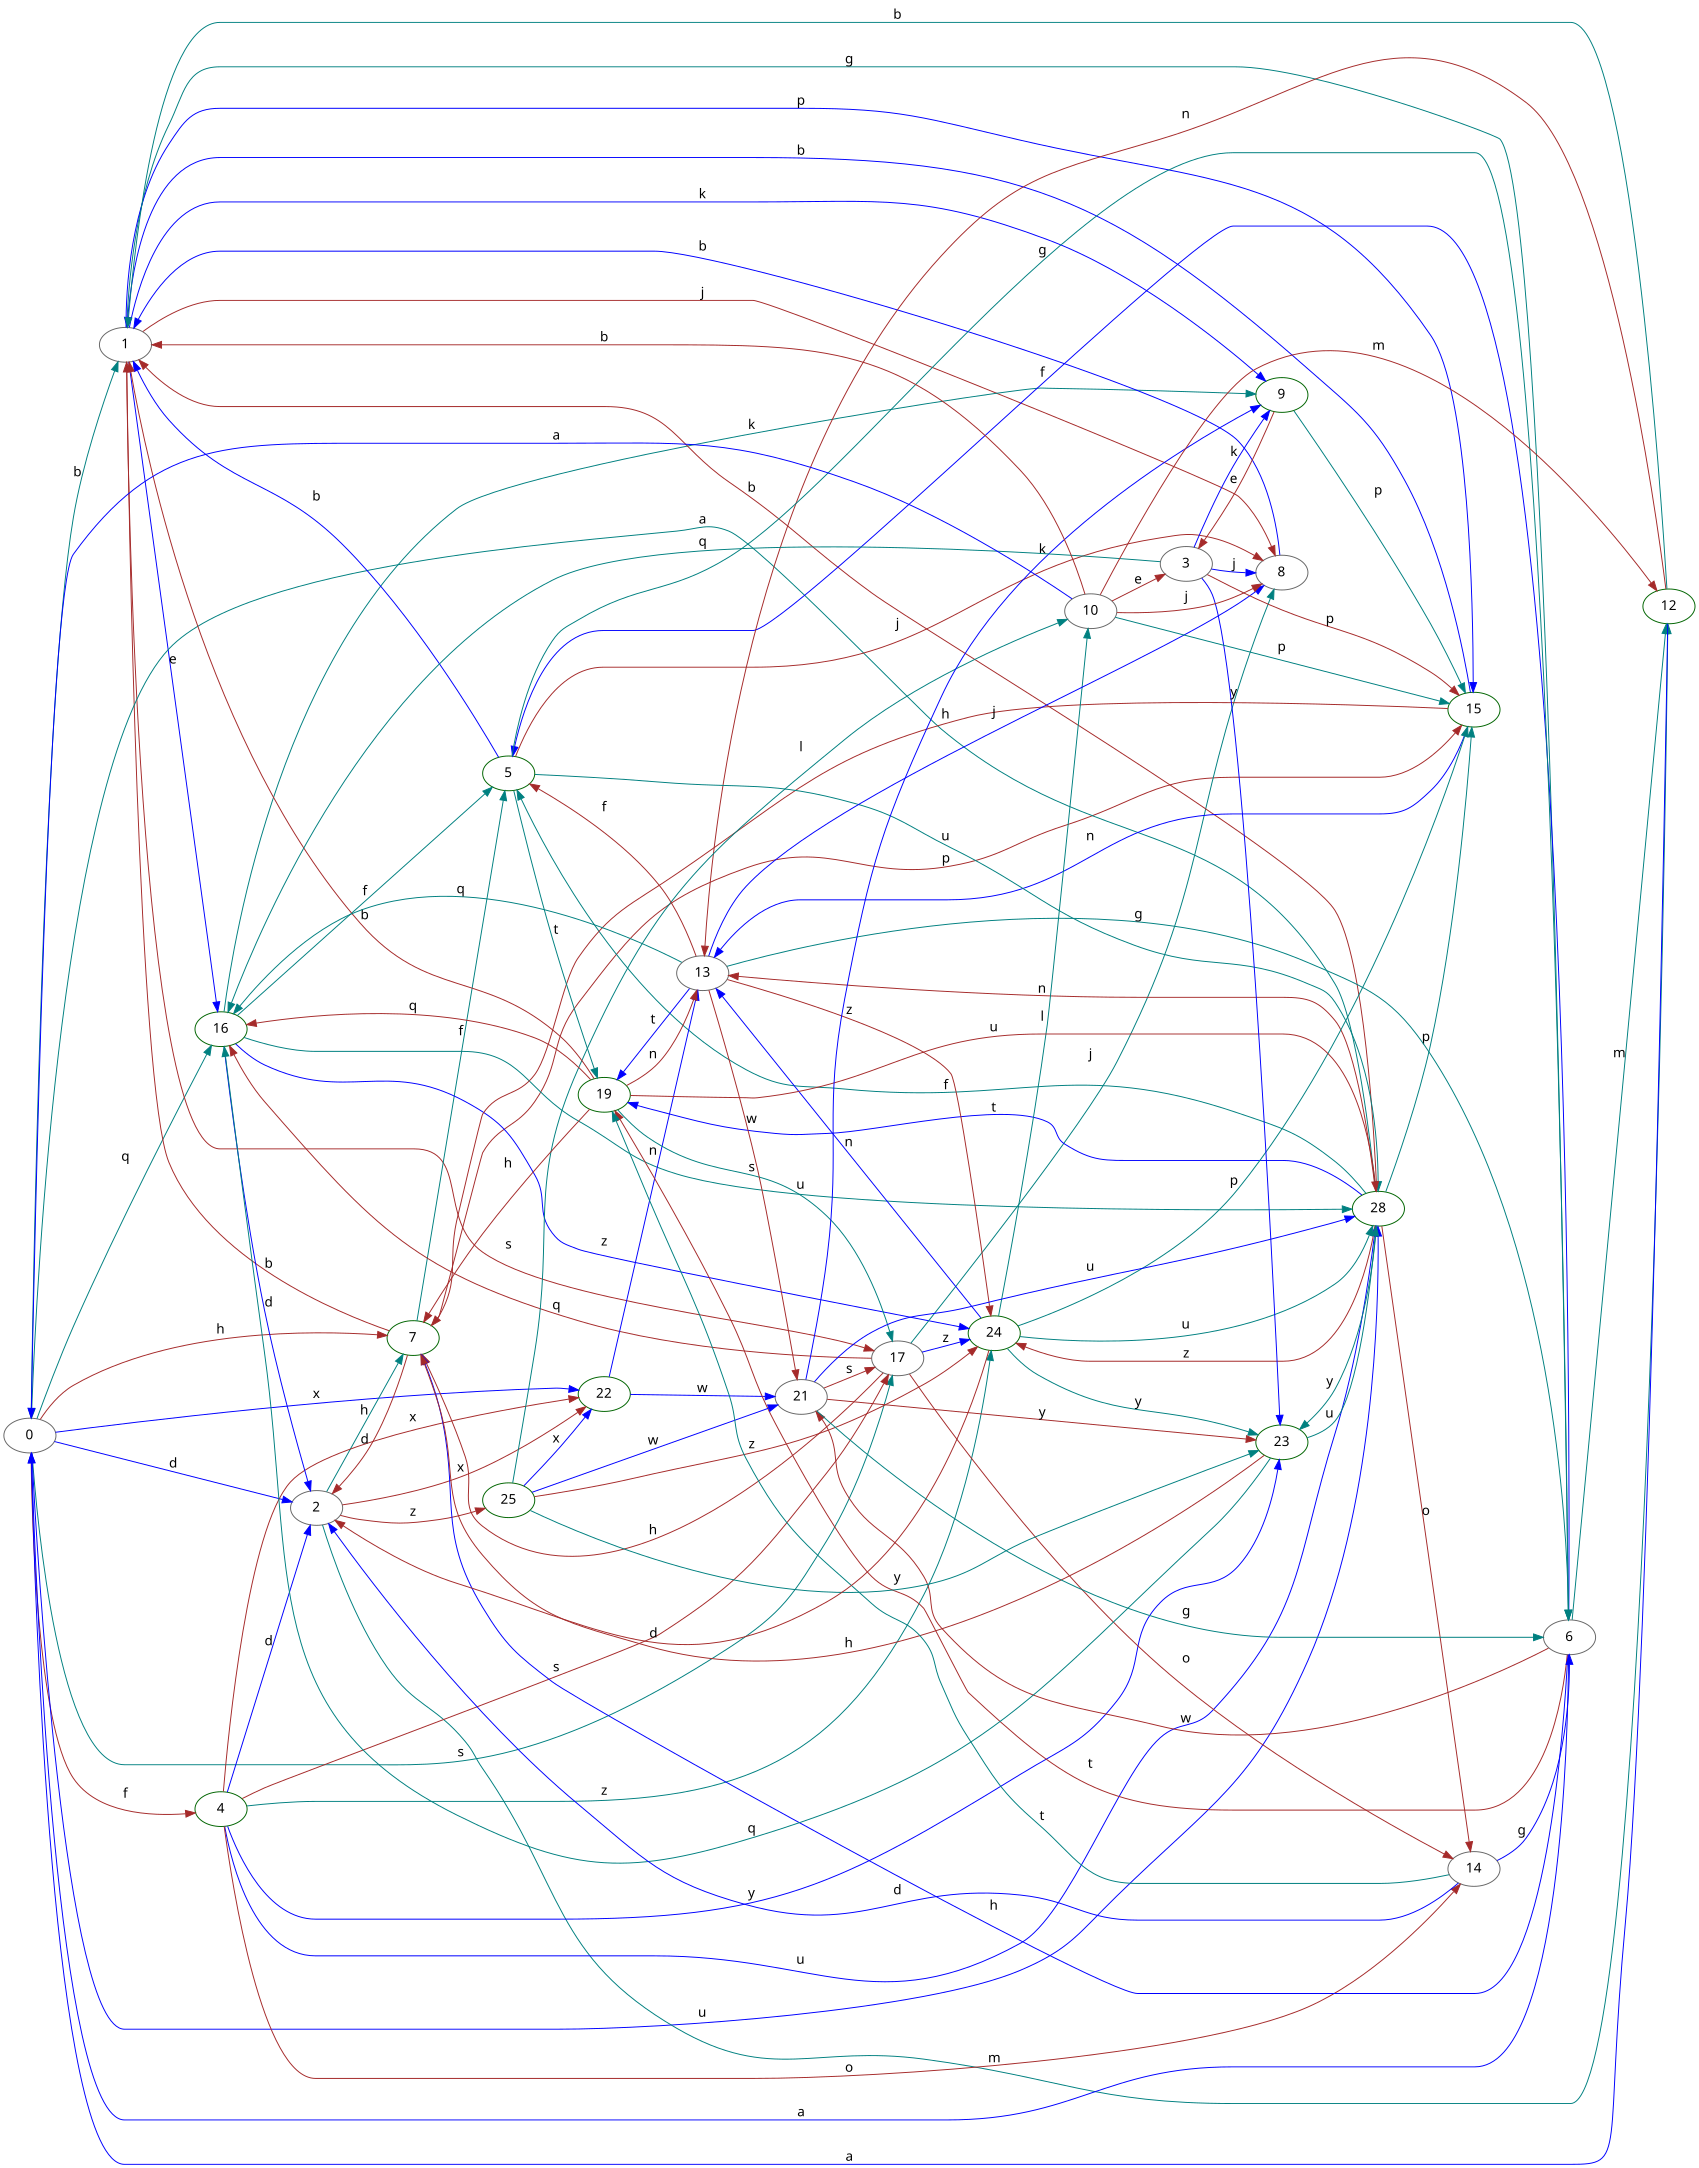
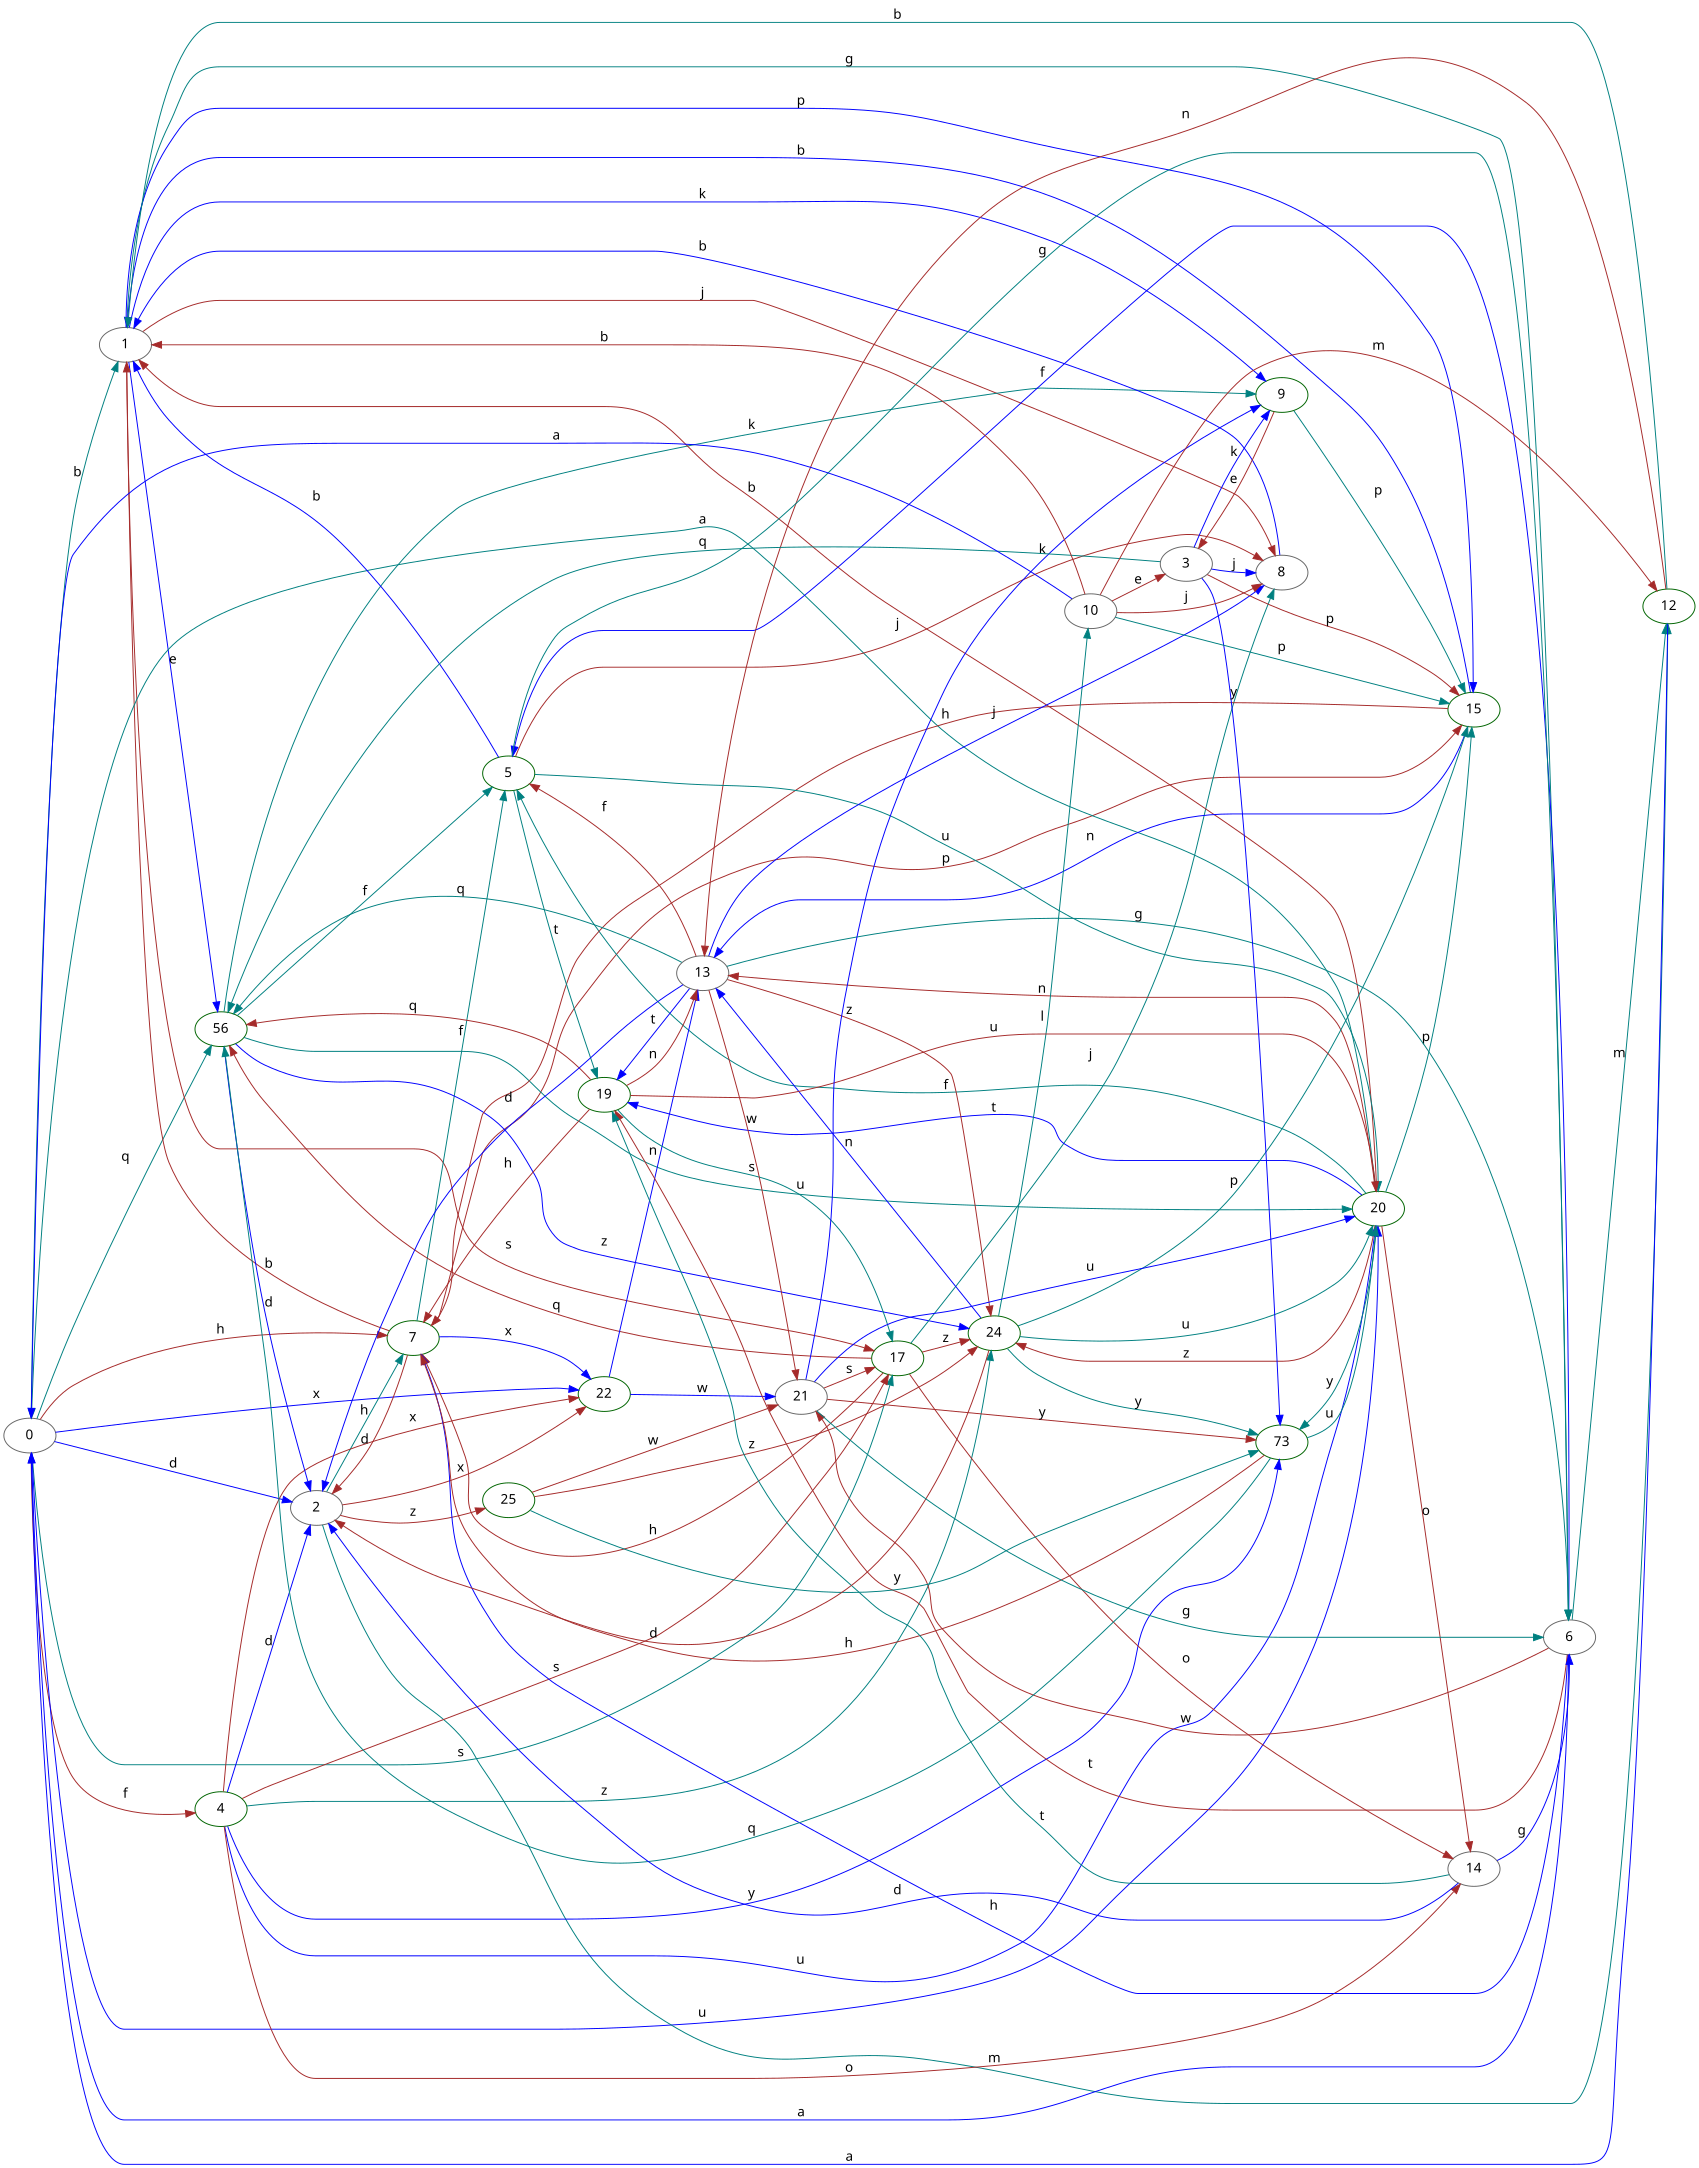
(283, 811) -> none
(635, 956) -> none
(221, 1029) -> (221, 1029)
none -> (458, 1181)
(1378, 1209) -> (1378, 1209)
(941, 1347) -> (941, 1347)
(898, 1358) -> (898, 1358)
(1282, 1442) -> (1282, 1442)
(650, 1450) -> (650, 1450)
(555, 1452) -> (515, 1343)
